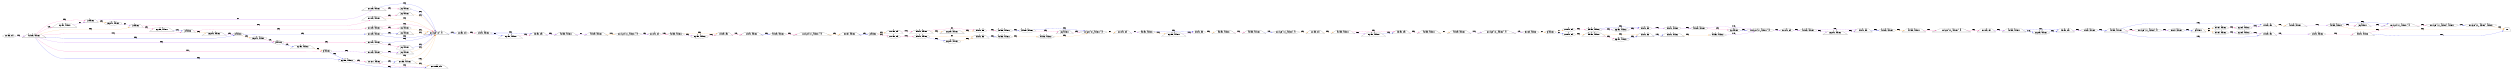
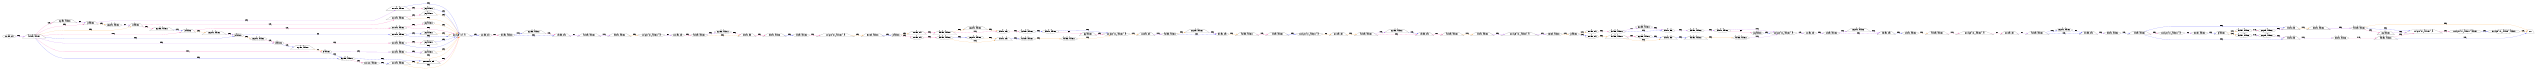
(403, 67) -> (452, 53)
